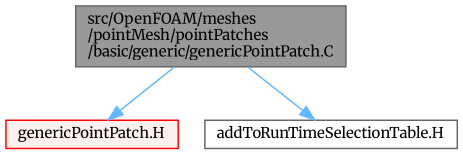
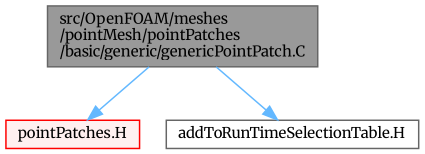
(92, 134) -> (73, 134)
